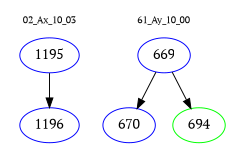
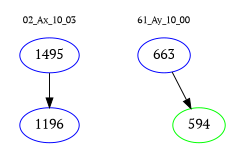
(50, 55) -> (50, 55)
(164, 55) -> (164, 55)
(129, 125) -> none
(199, 125) -> (199, 125)
